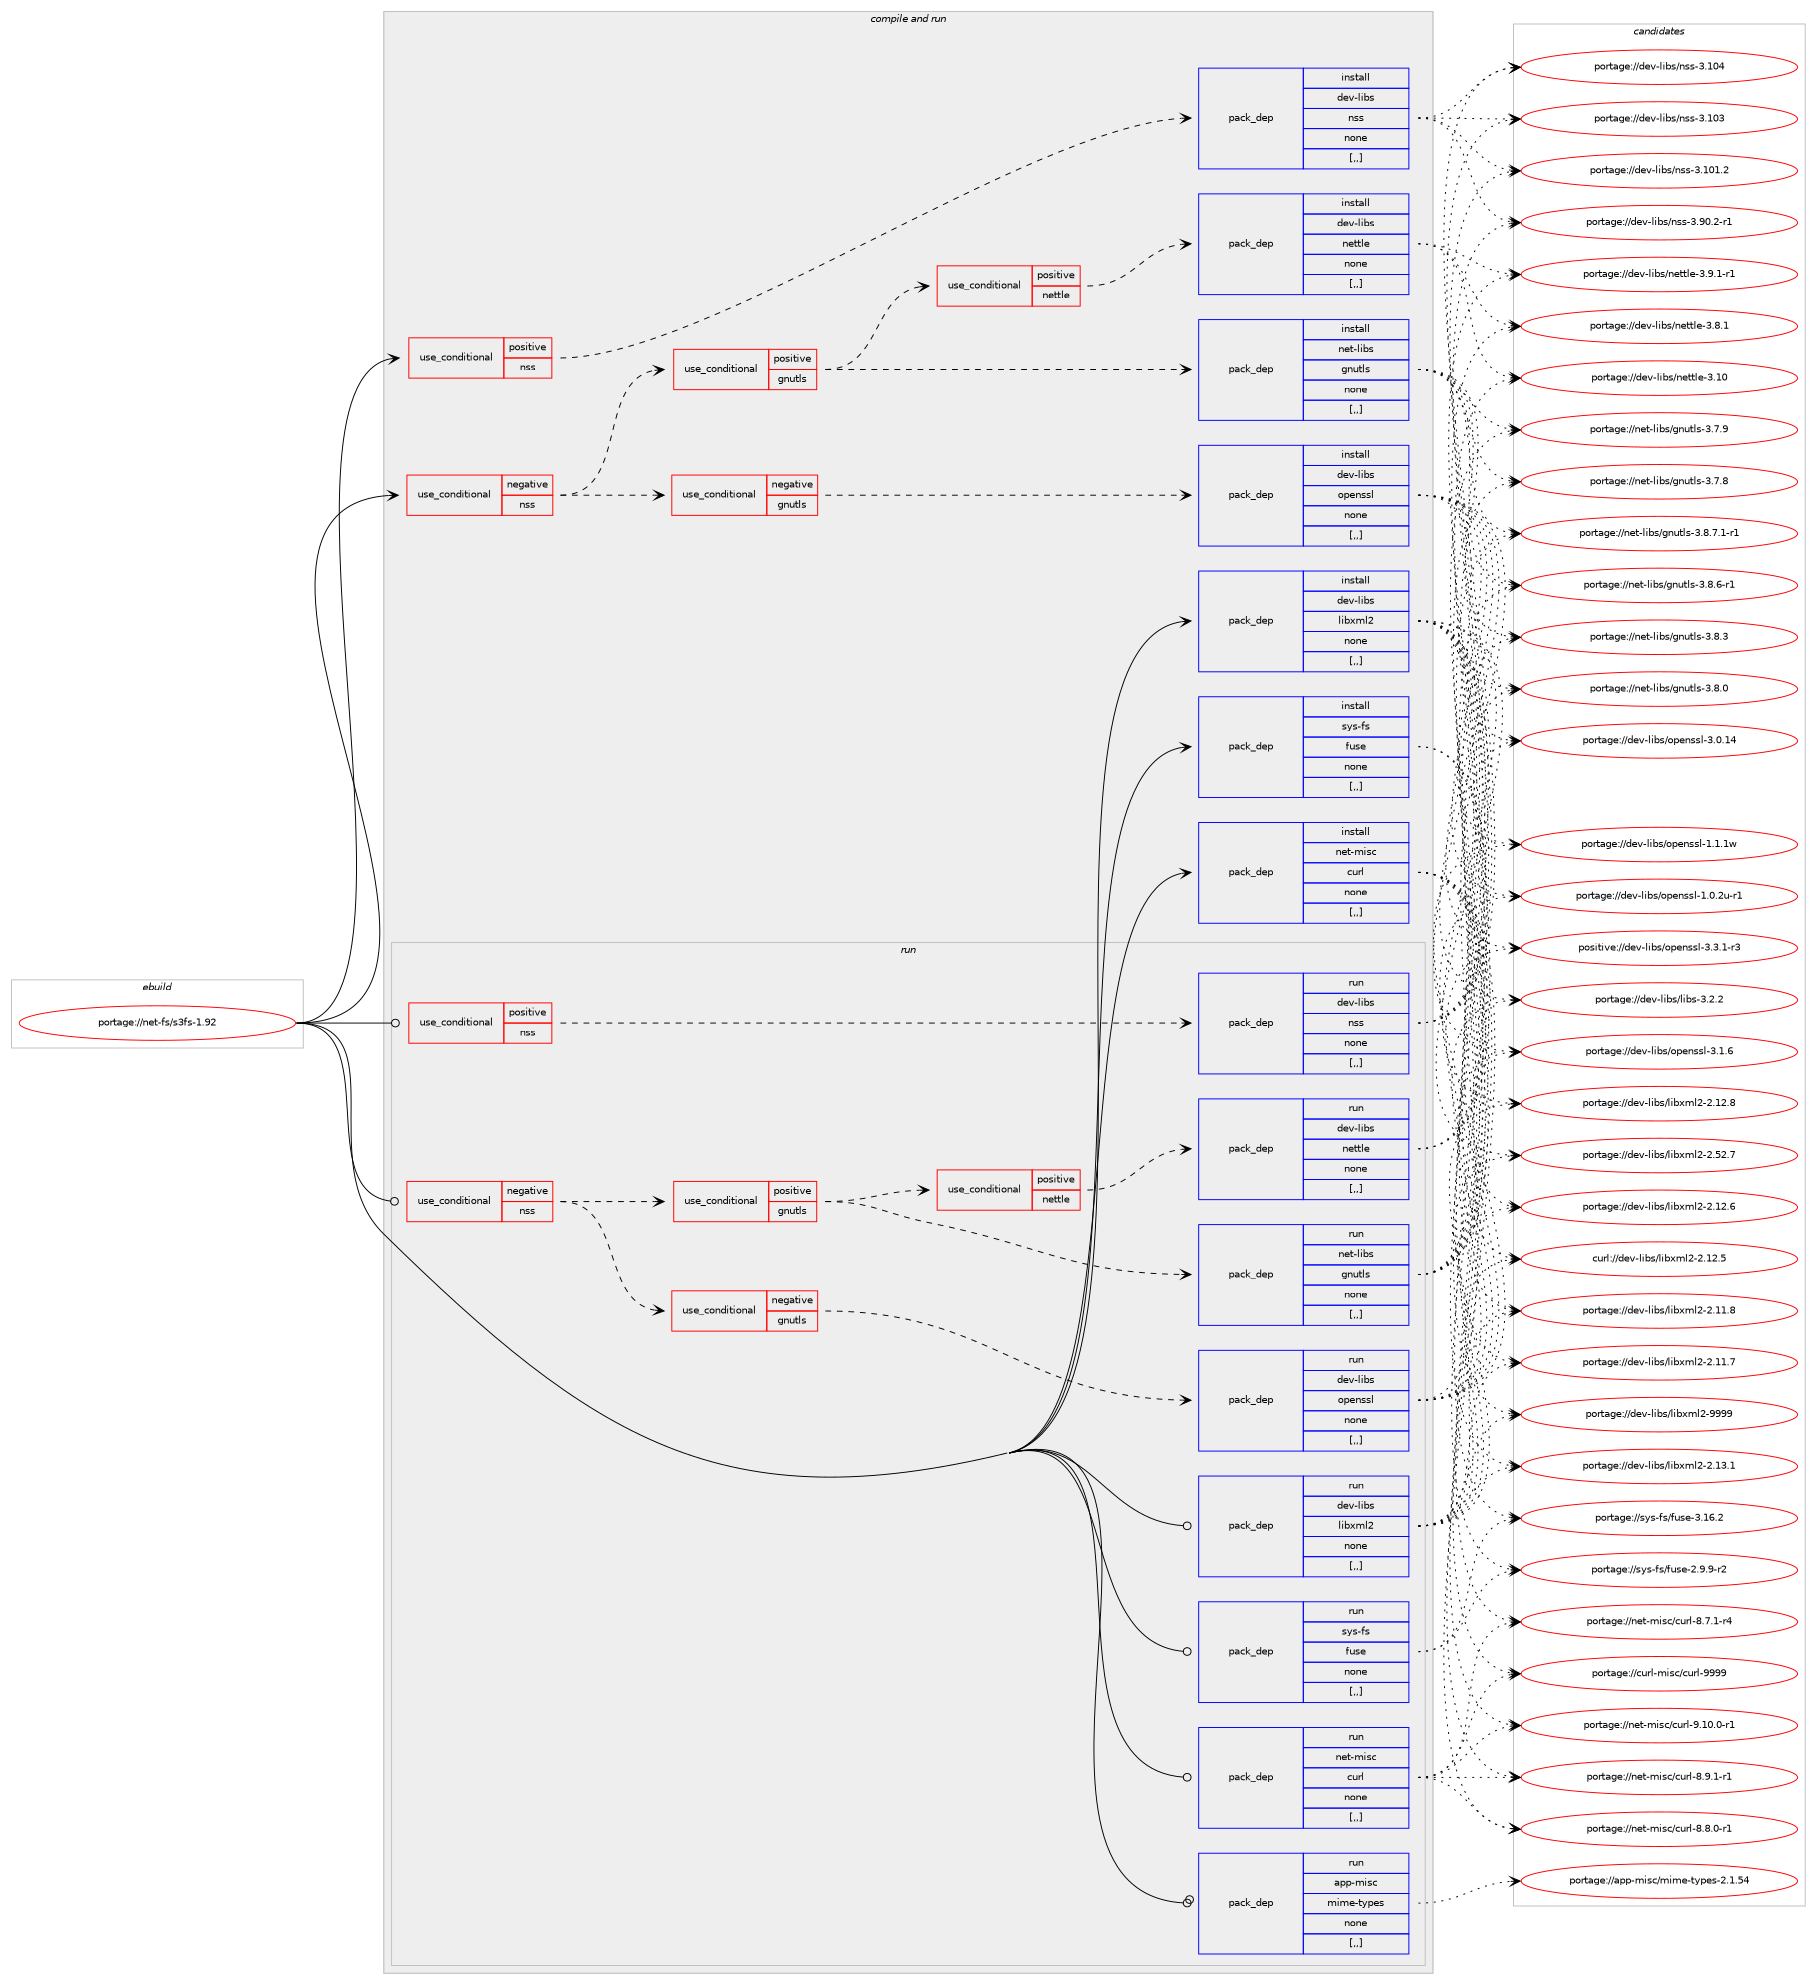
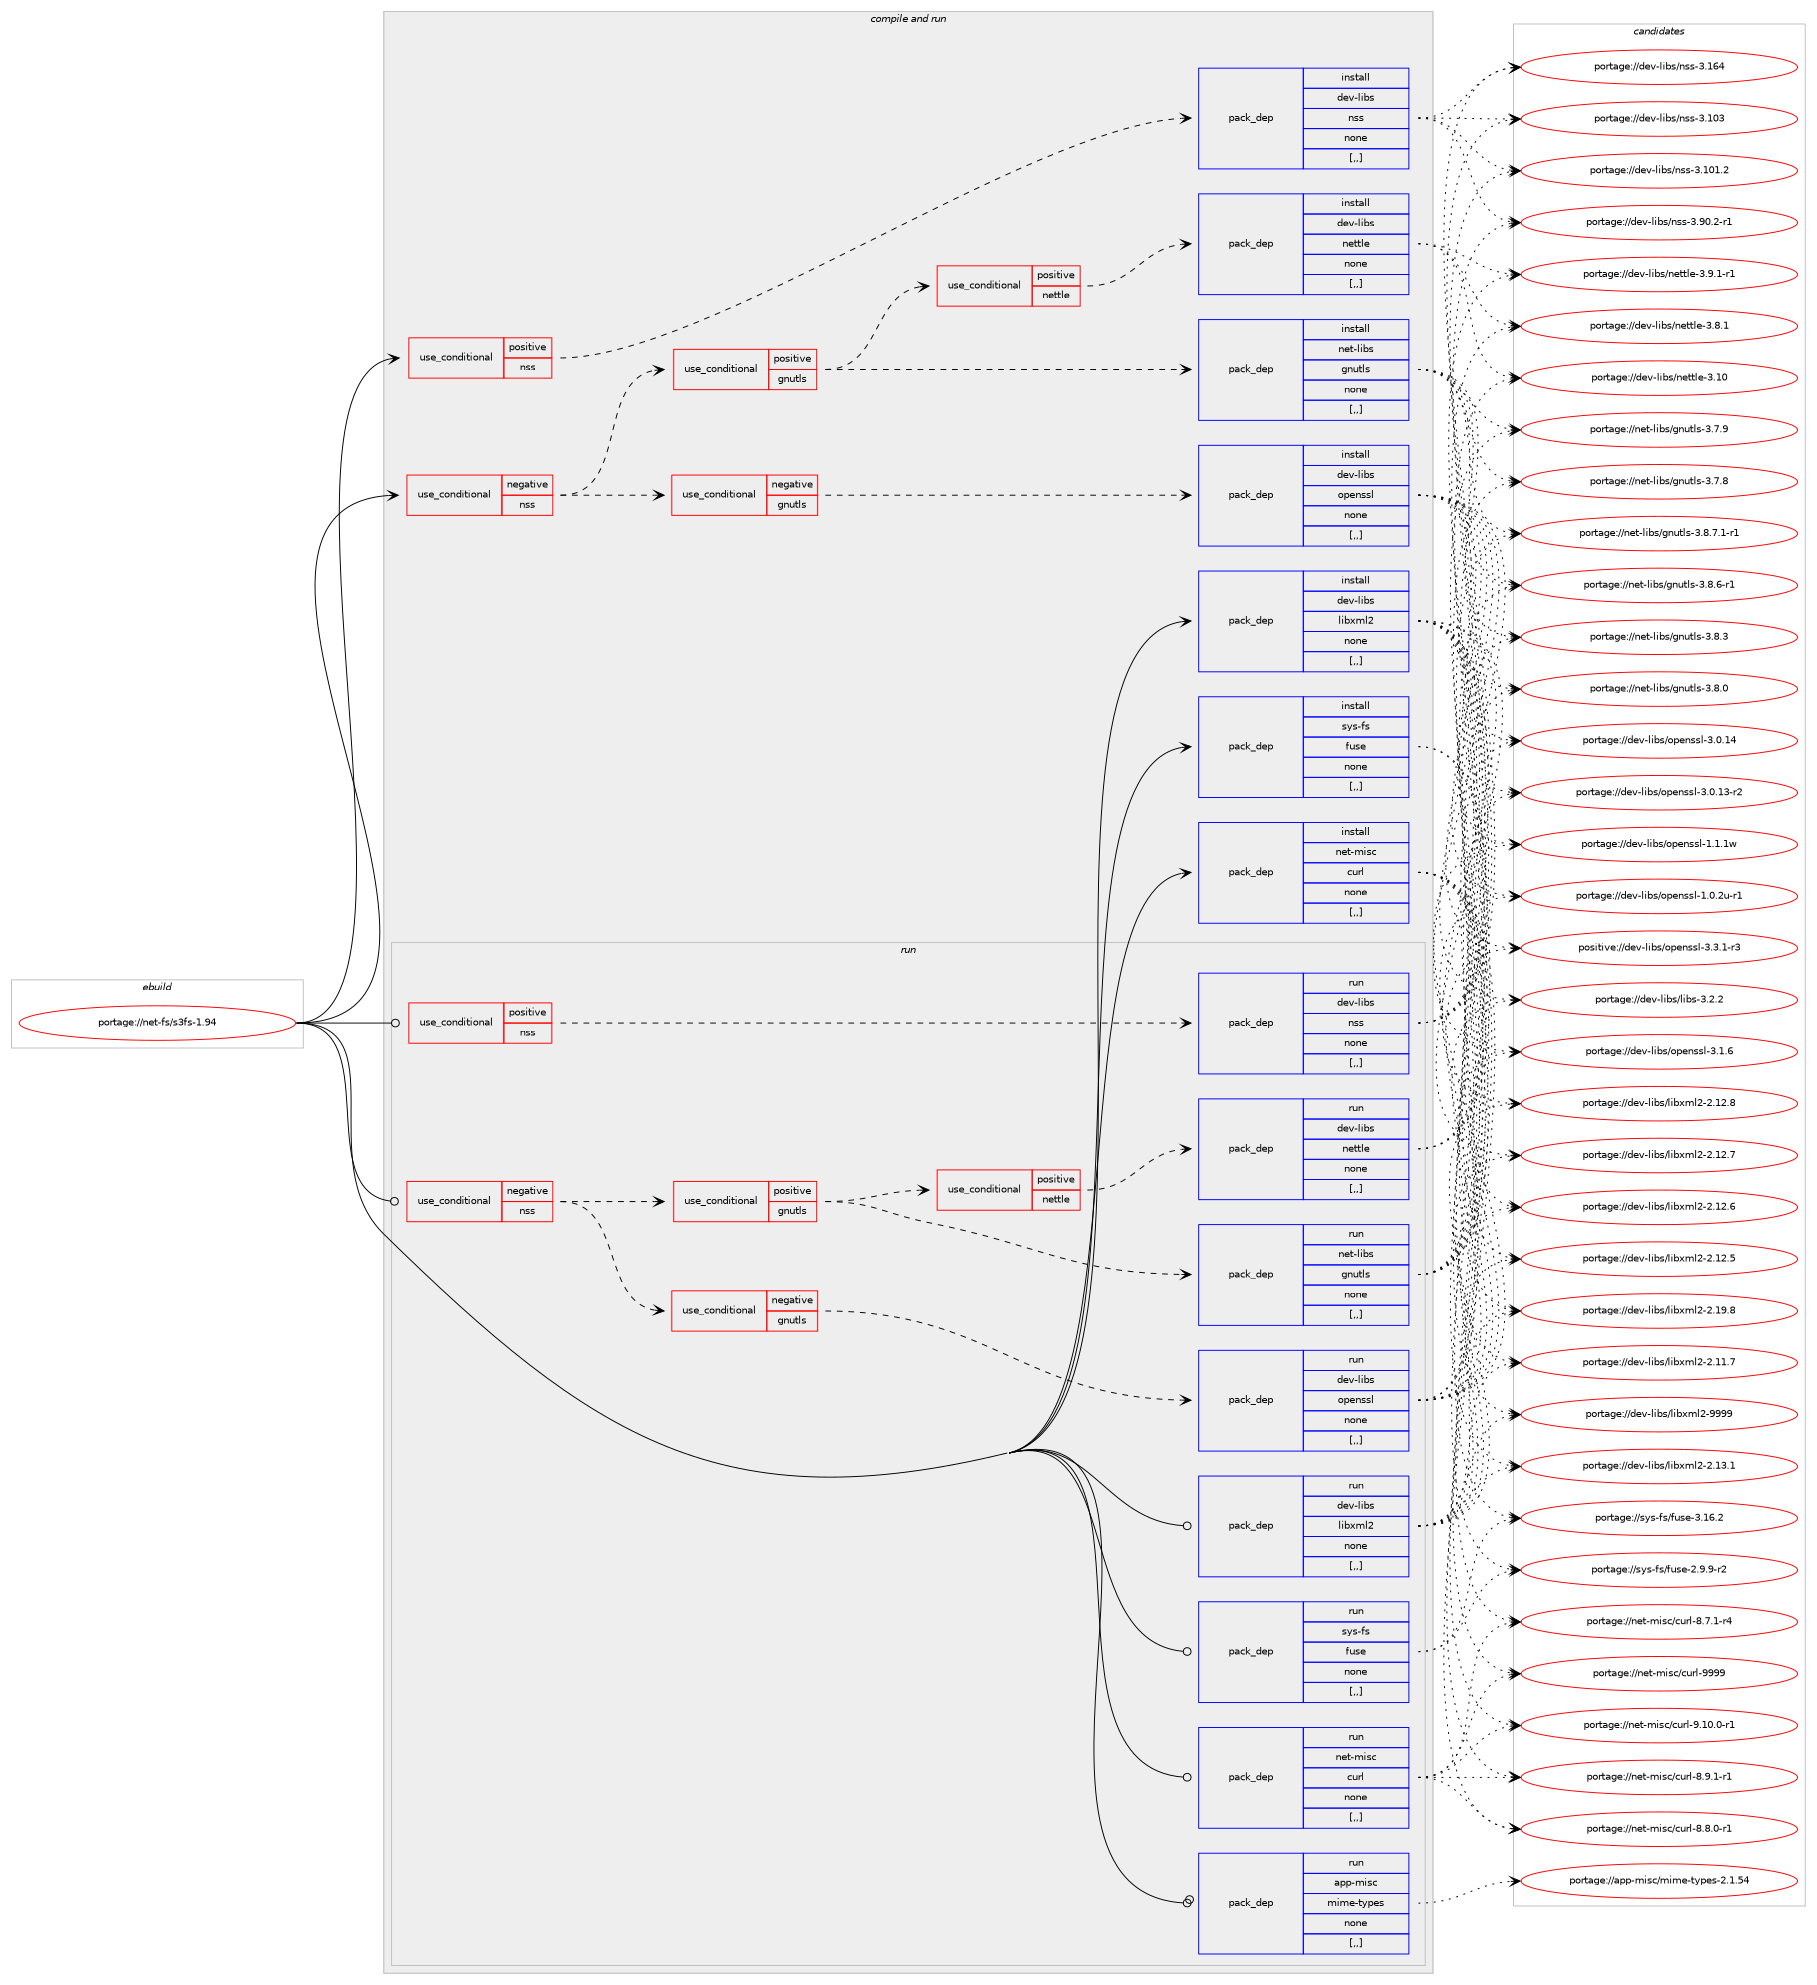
(1659, 67) -> (1659, 67)
none -> (1659, 793)
(157, 1023) -> (157, 1023)
(1659, 1156) -> (1659, 1156)
(1659, 1259) -> (1659, 1259)
(1659, 1311) -> (1659, 1311)
(1659, 1674) -> (1659, 1674)
